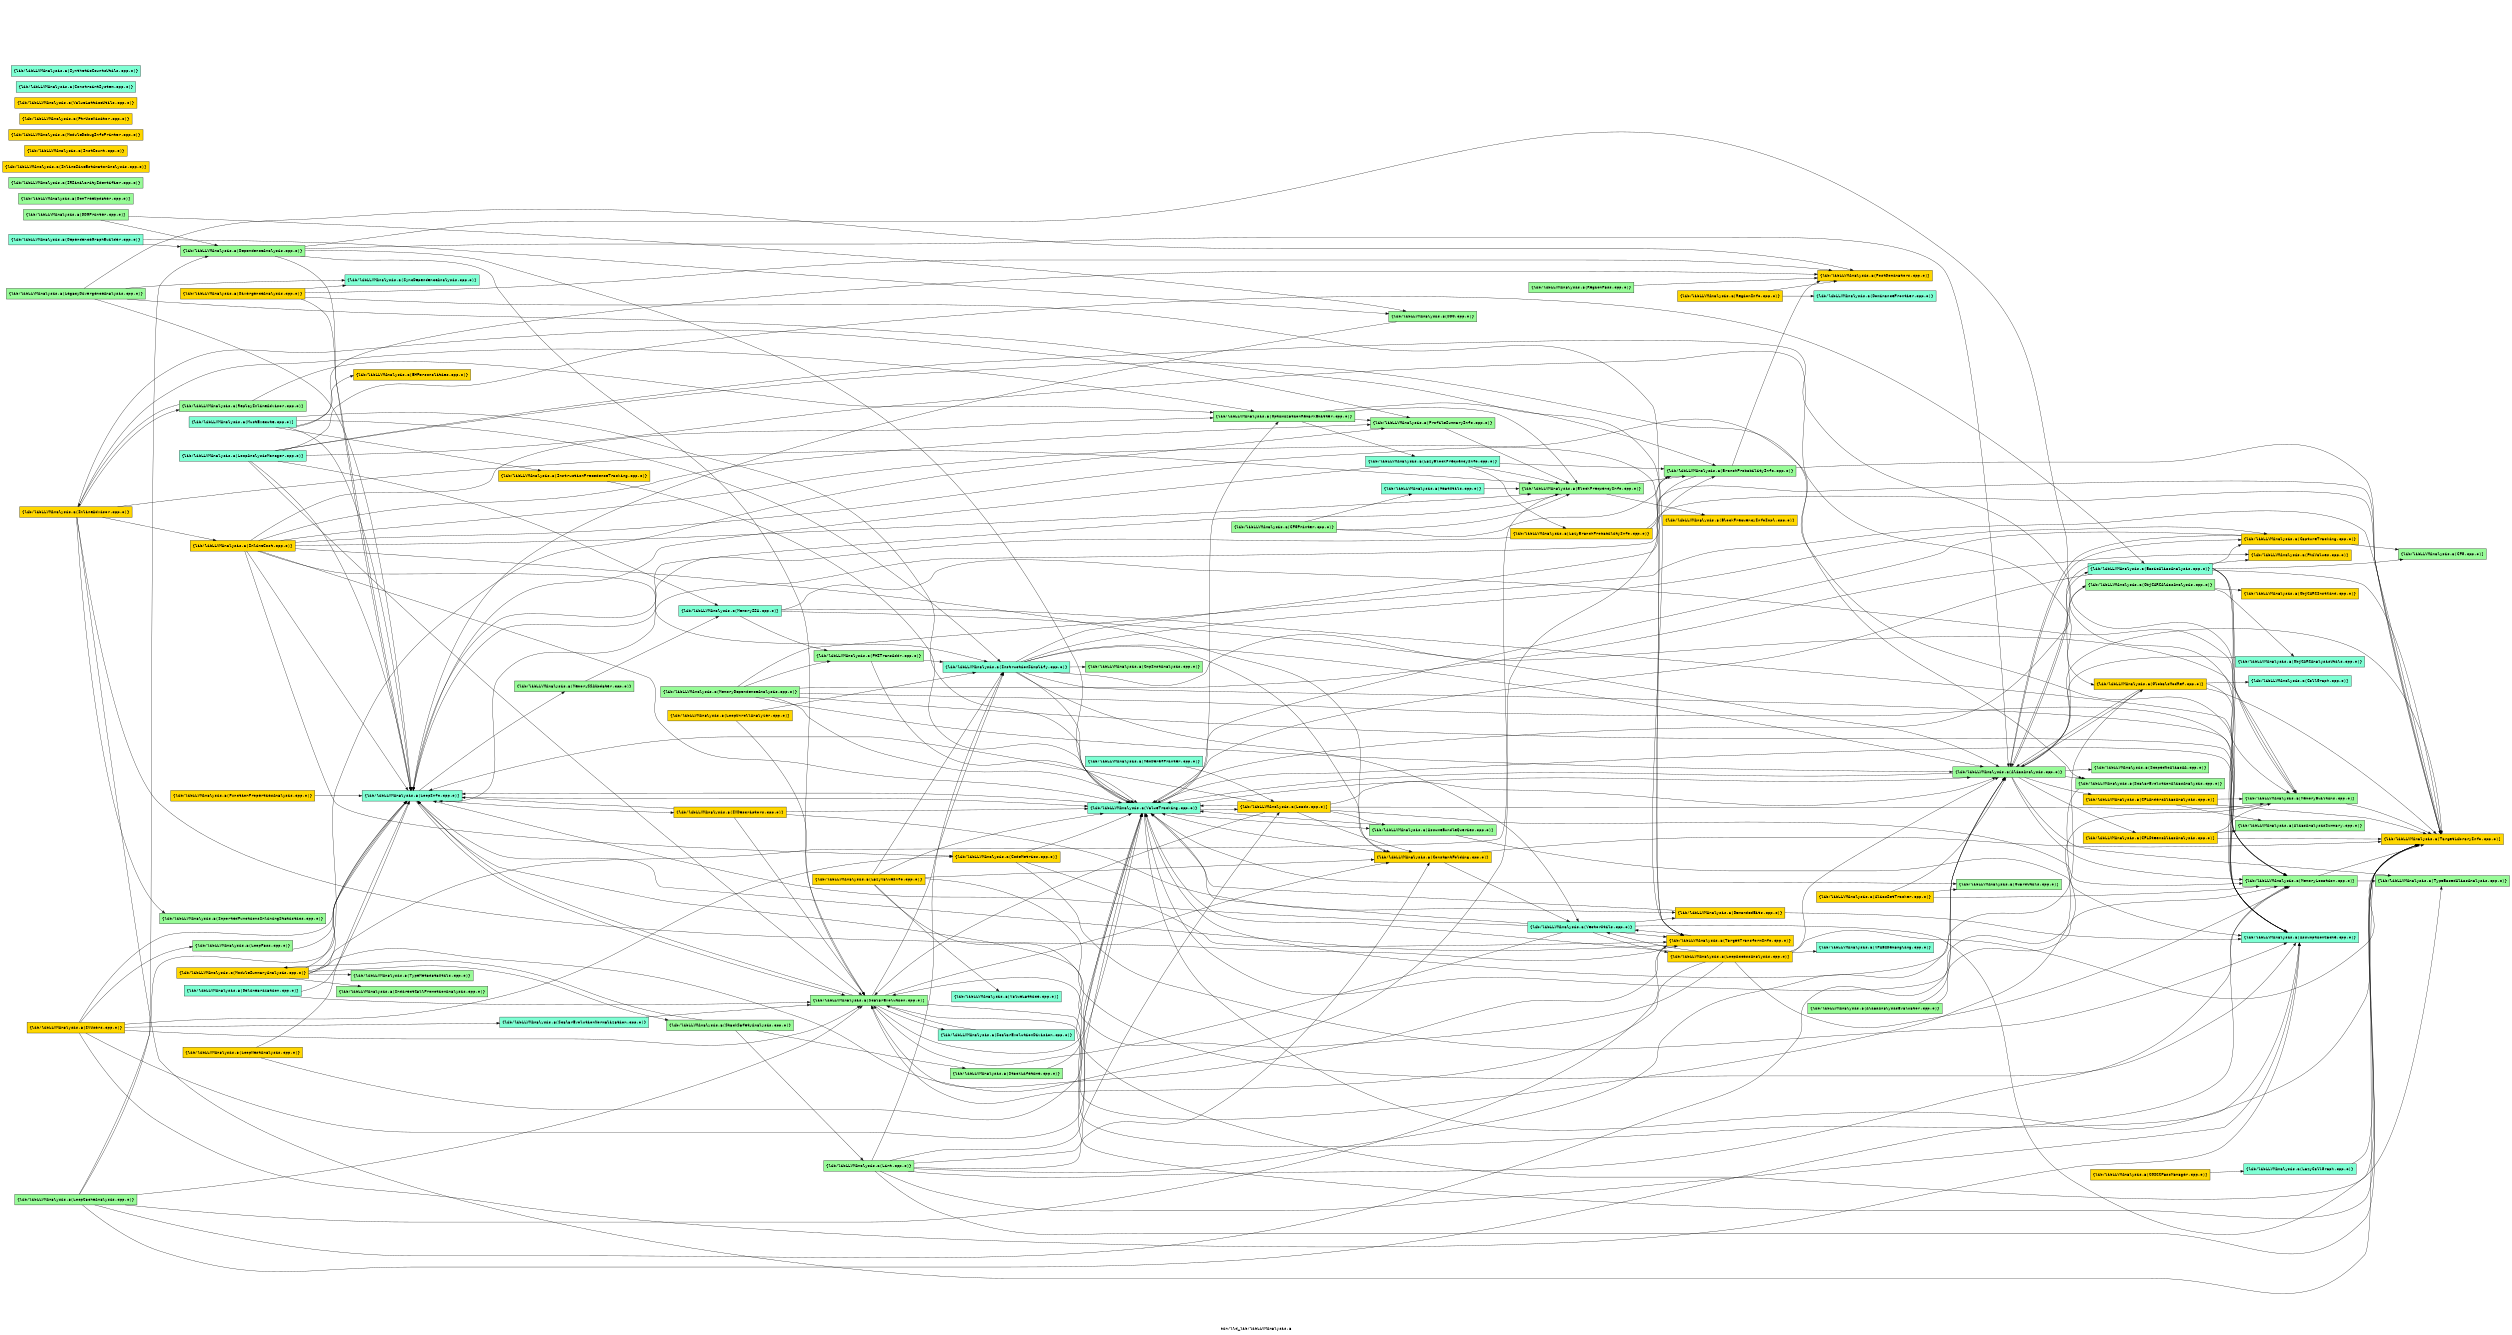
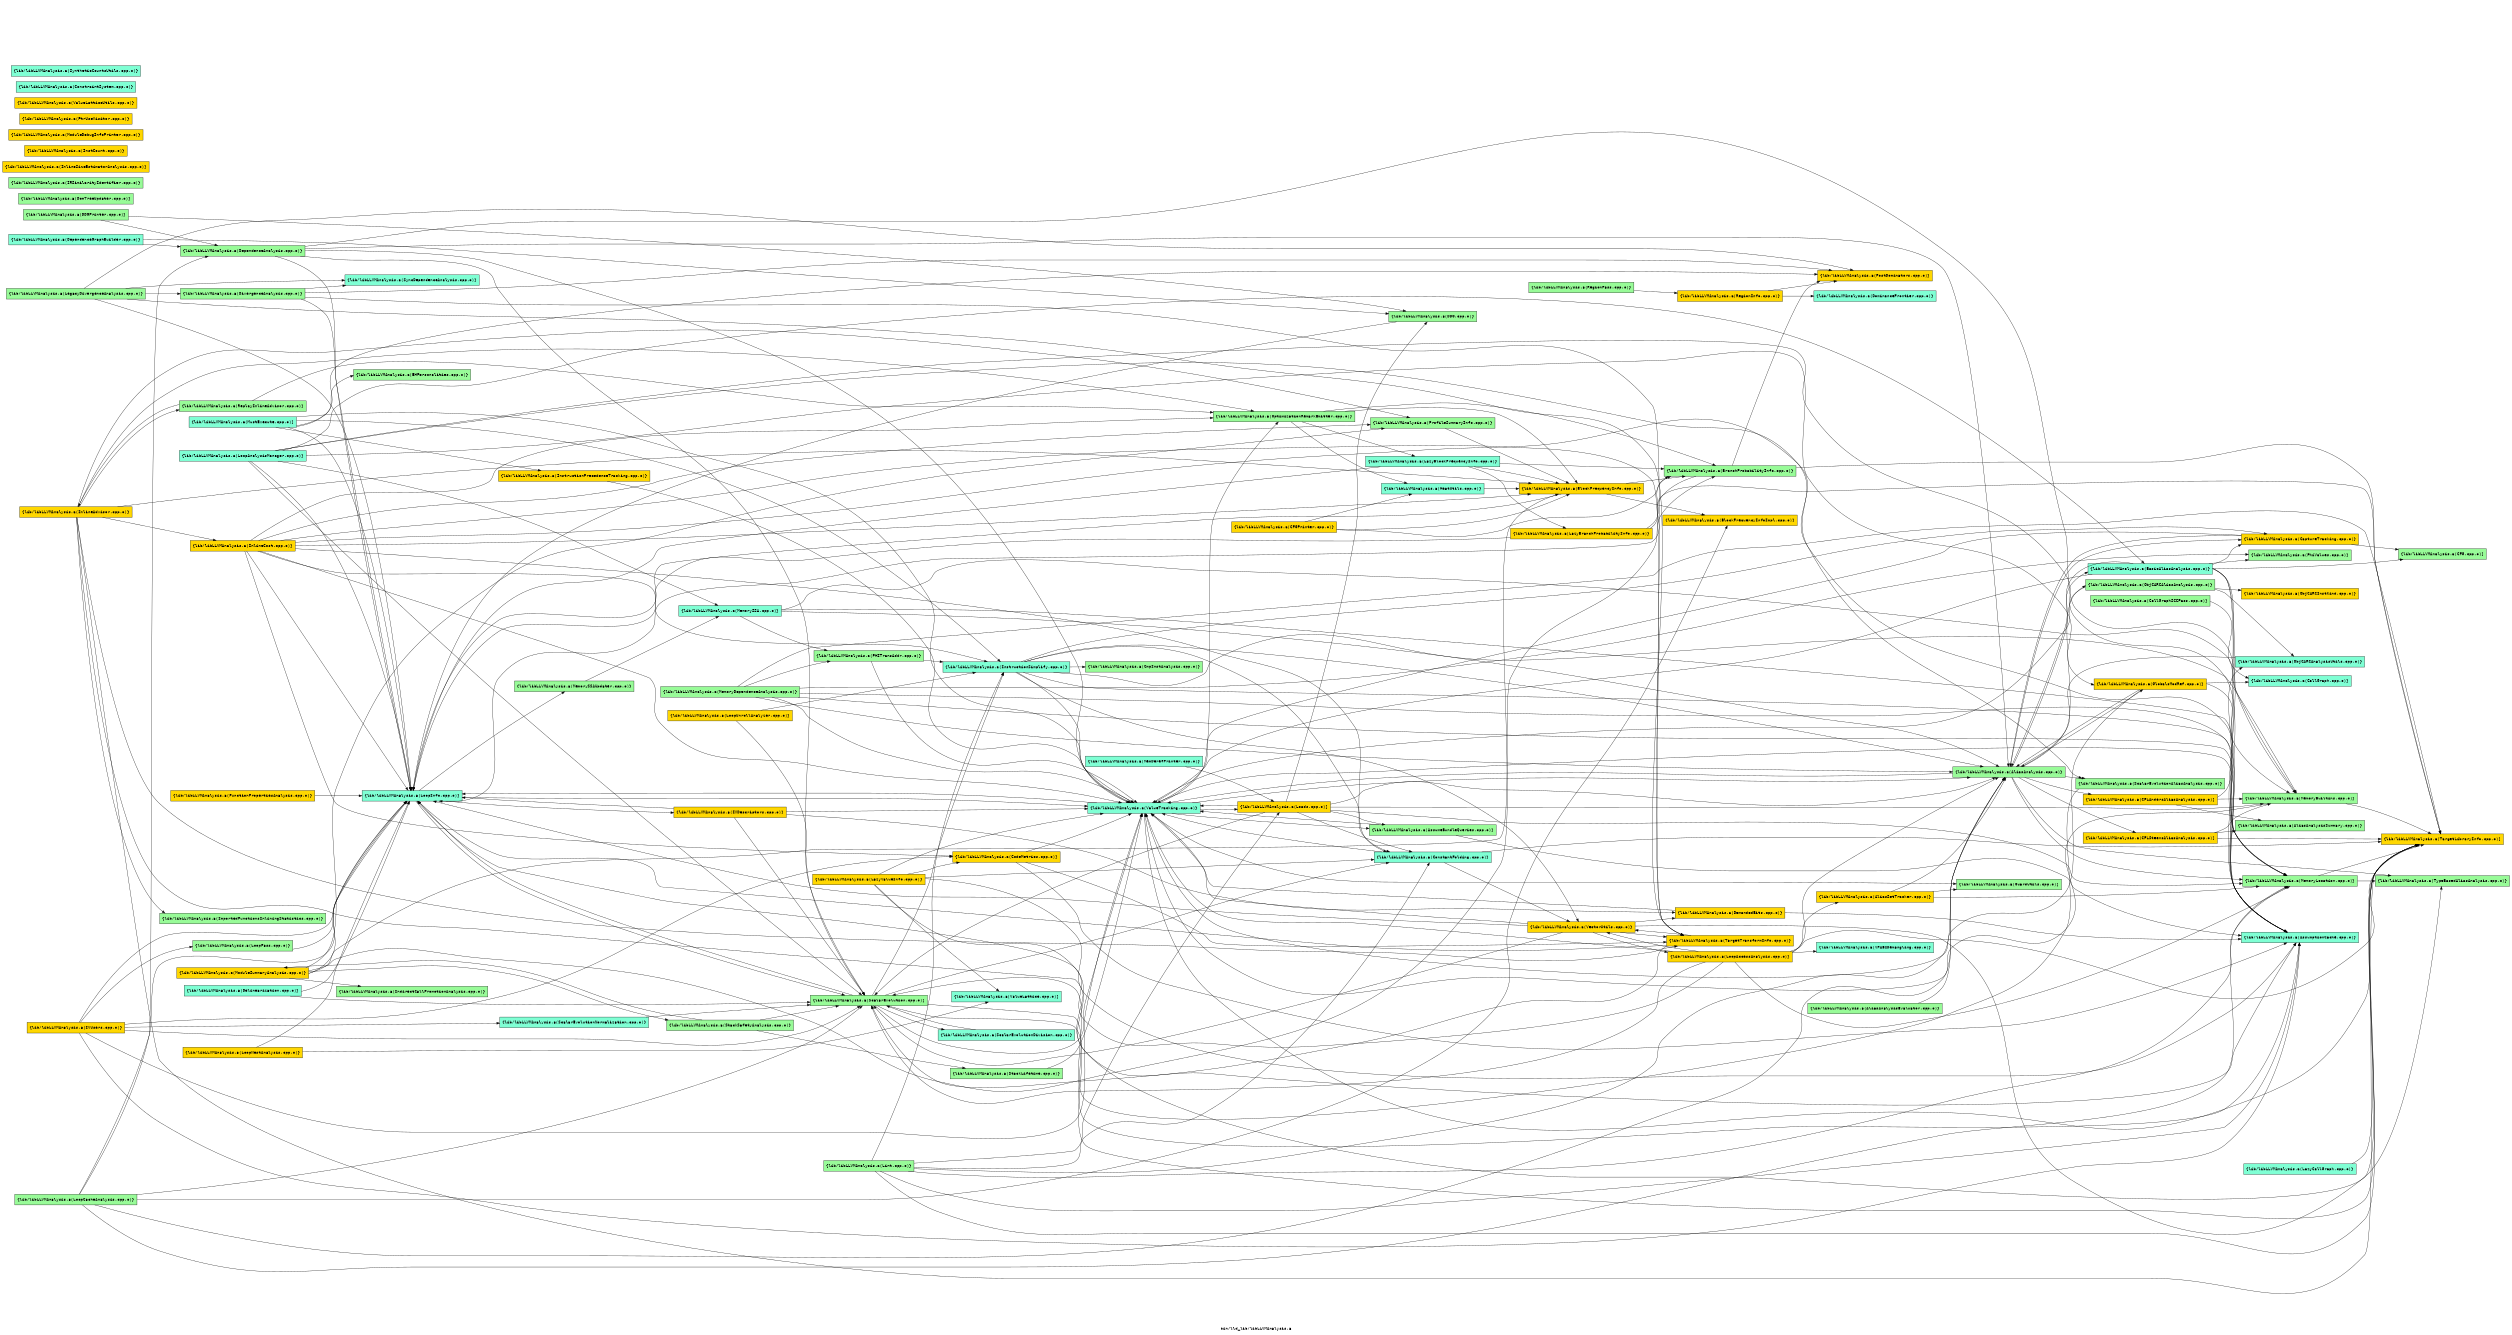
(1724, 282) -> (1654, 292)
none -> (161, 294)
(243, 294) -> (243, 294)
(412, 375) -> (412, 375)
(1361, 420) -> (1345, 458)
(1581, 489) -> (1581, 489)
(1838, 496) -> none
(1284, 527) -> (1284, 527)
(2300, 555) -> (2300, 555)
none -> (2150, 601)
(2383, 612) -> none
(2254, 629) -> none
(865, 737) -> (1351, 557)
(2327, 748) -> none
(2150, 768) -> none
(937, 775) -> (931, 869)
(2320, 814) -> (2229, 720)
(1433, 857) -> (1433, 857)
(2081, 914) -> none
none -> (1807, 920)
(1581, 927) -> (1581, 927)
(412, 976) -> none
none -> (1043, 977)
(1086, 1042) -> none
(798, 1095) -> (798, 1013)
(808, 1110) -> (647, 1050)
(2150, 1175) -> none
(941, 1219) -> (1104, 1169)
